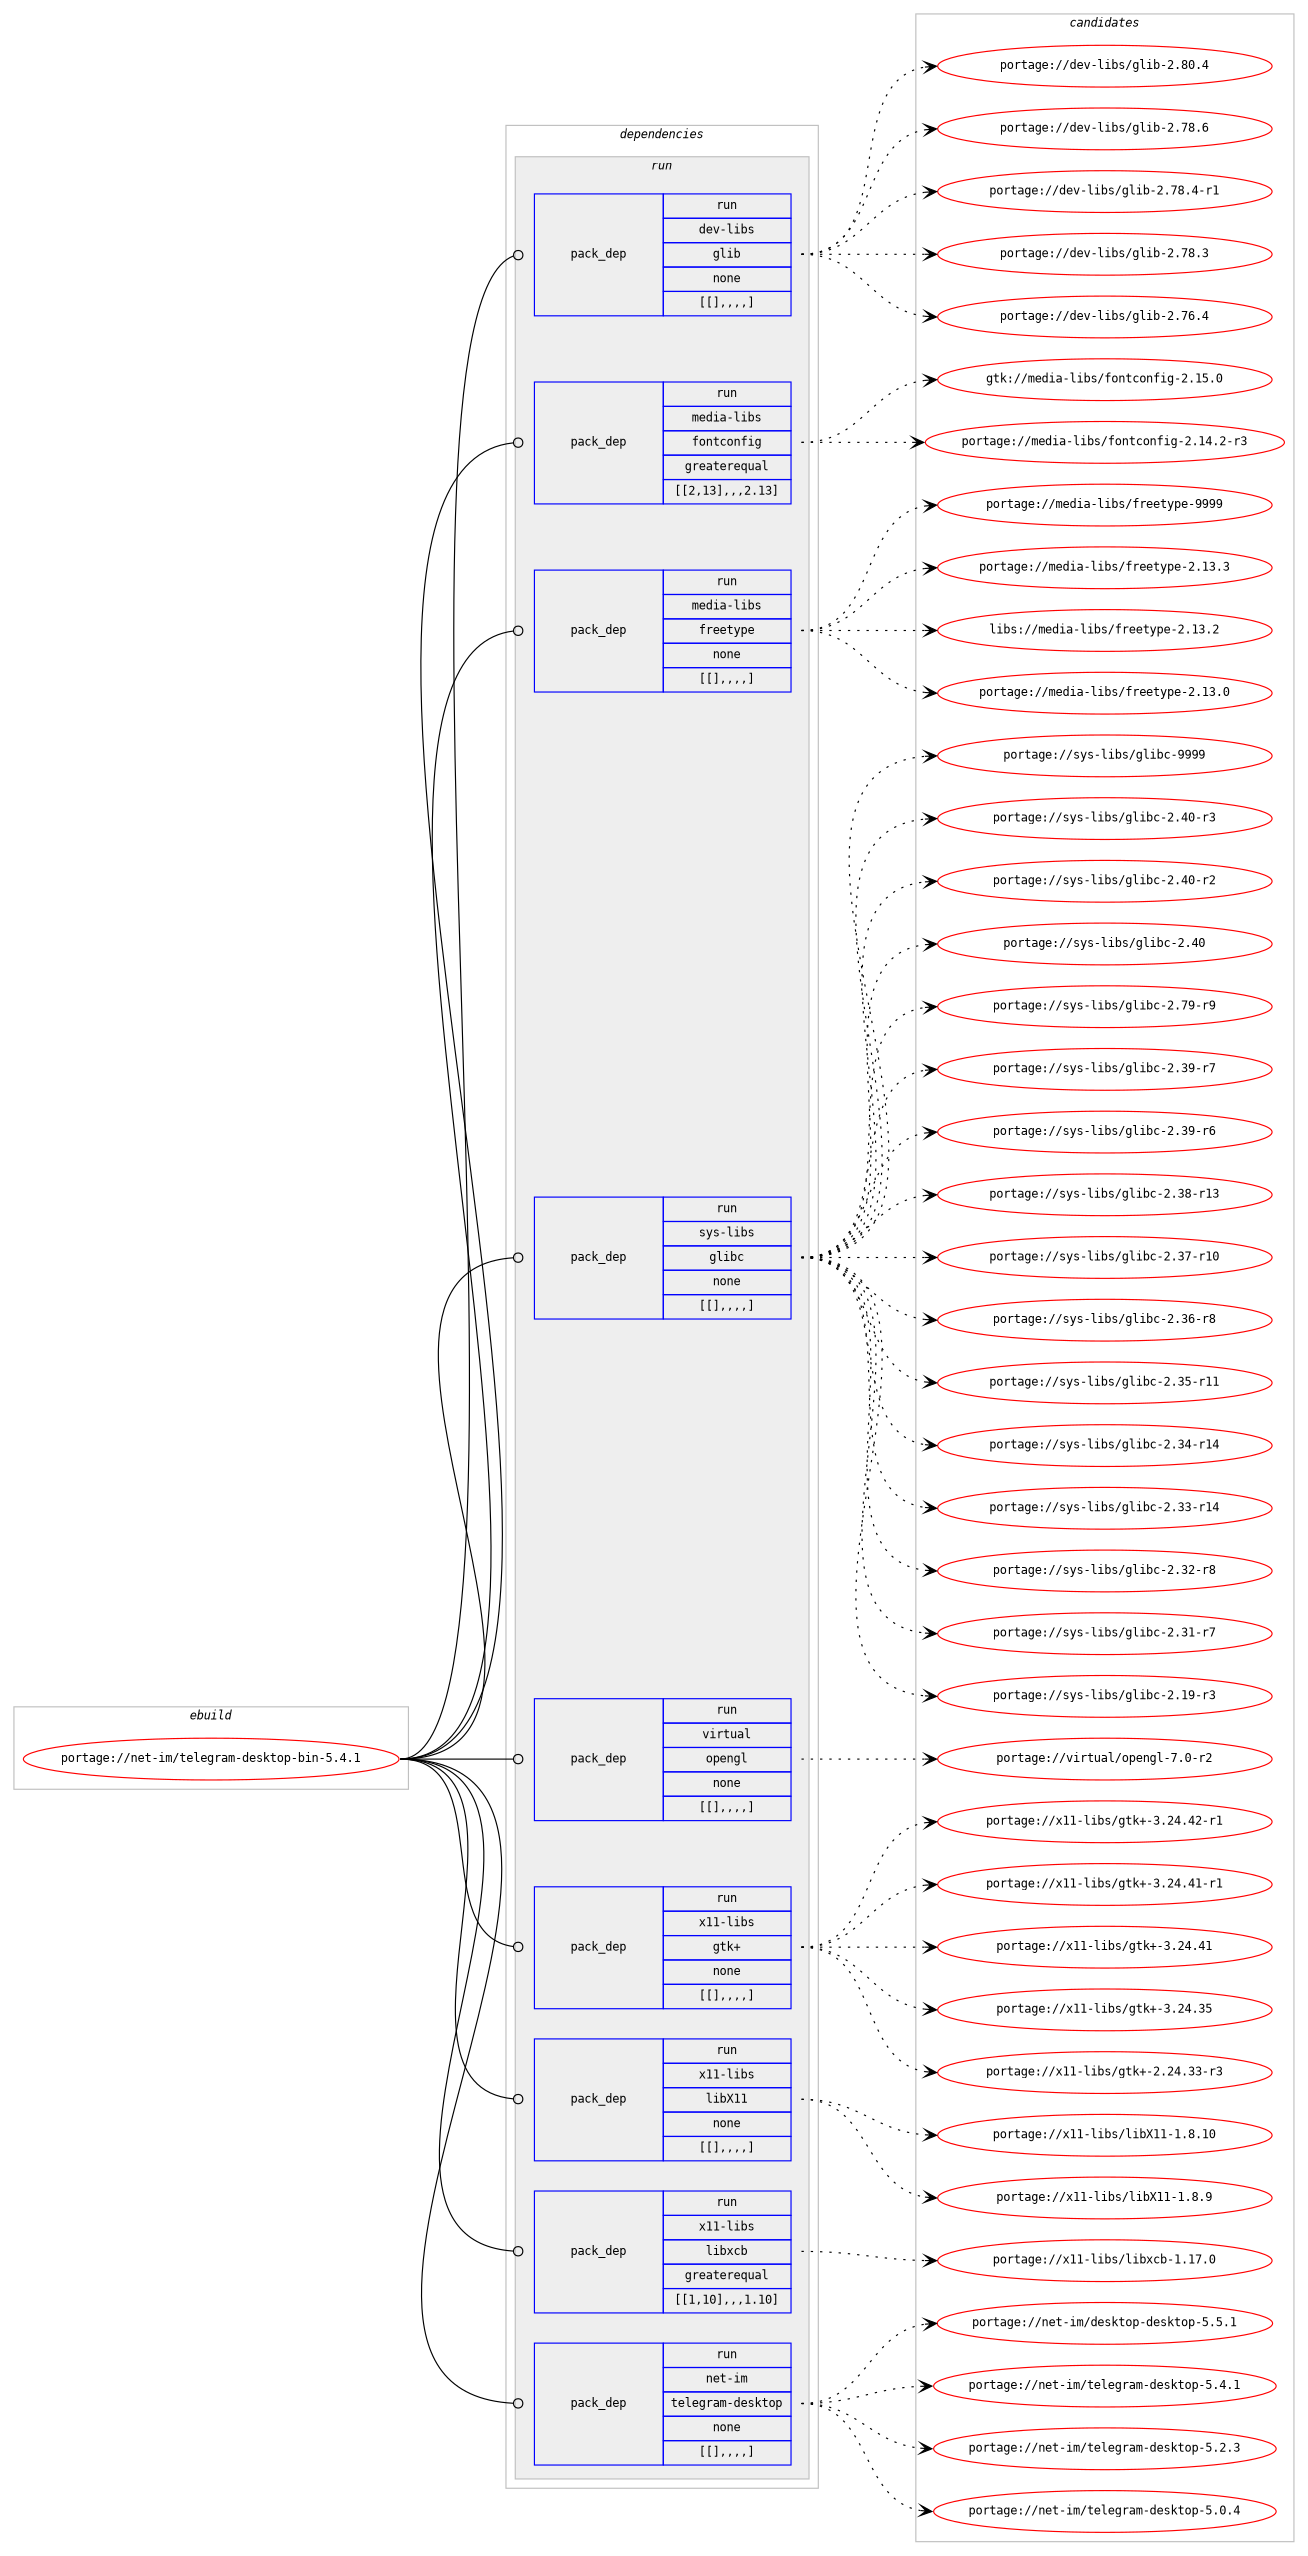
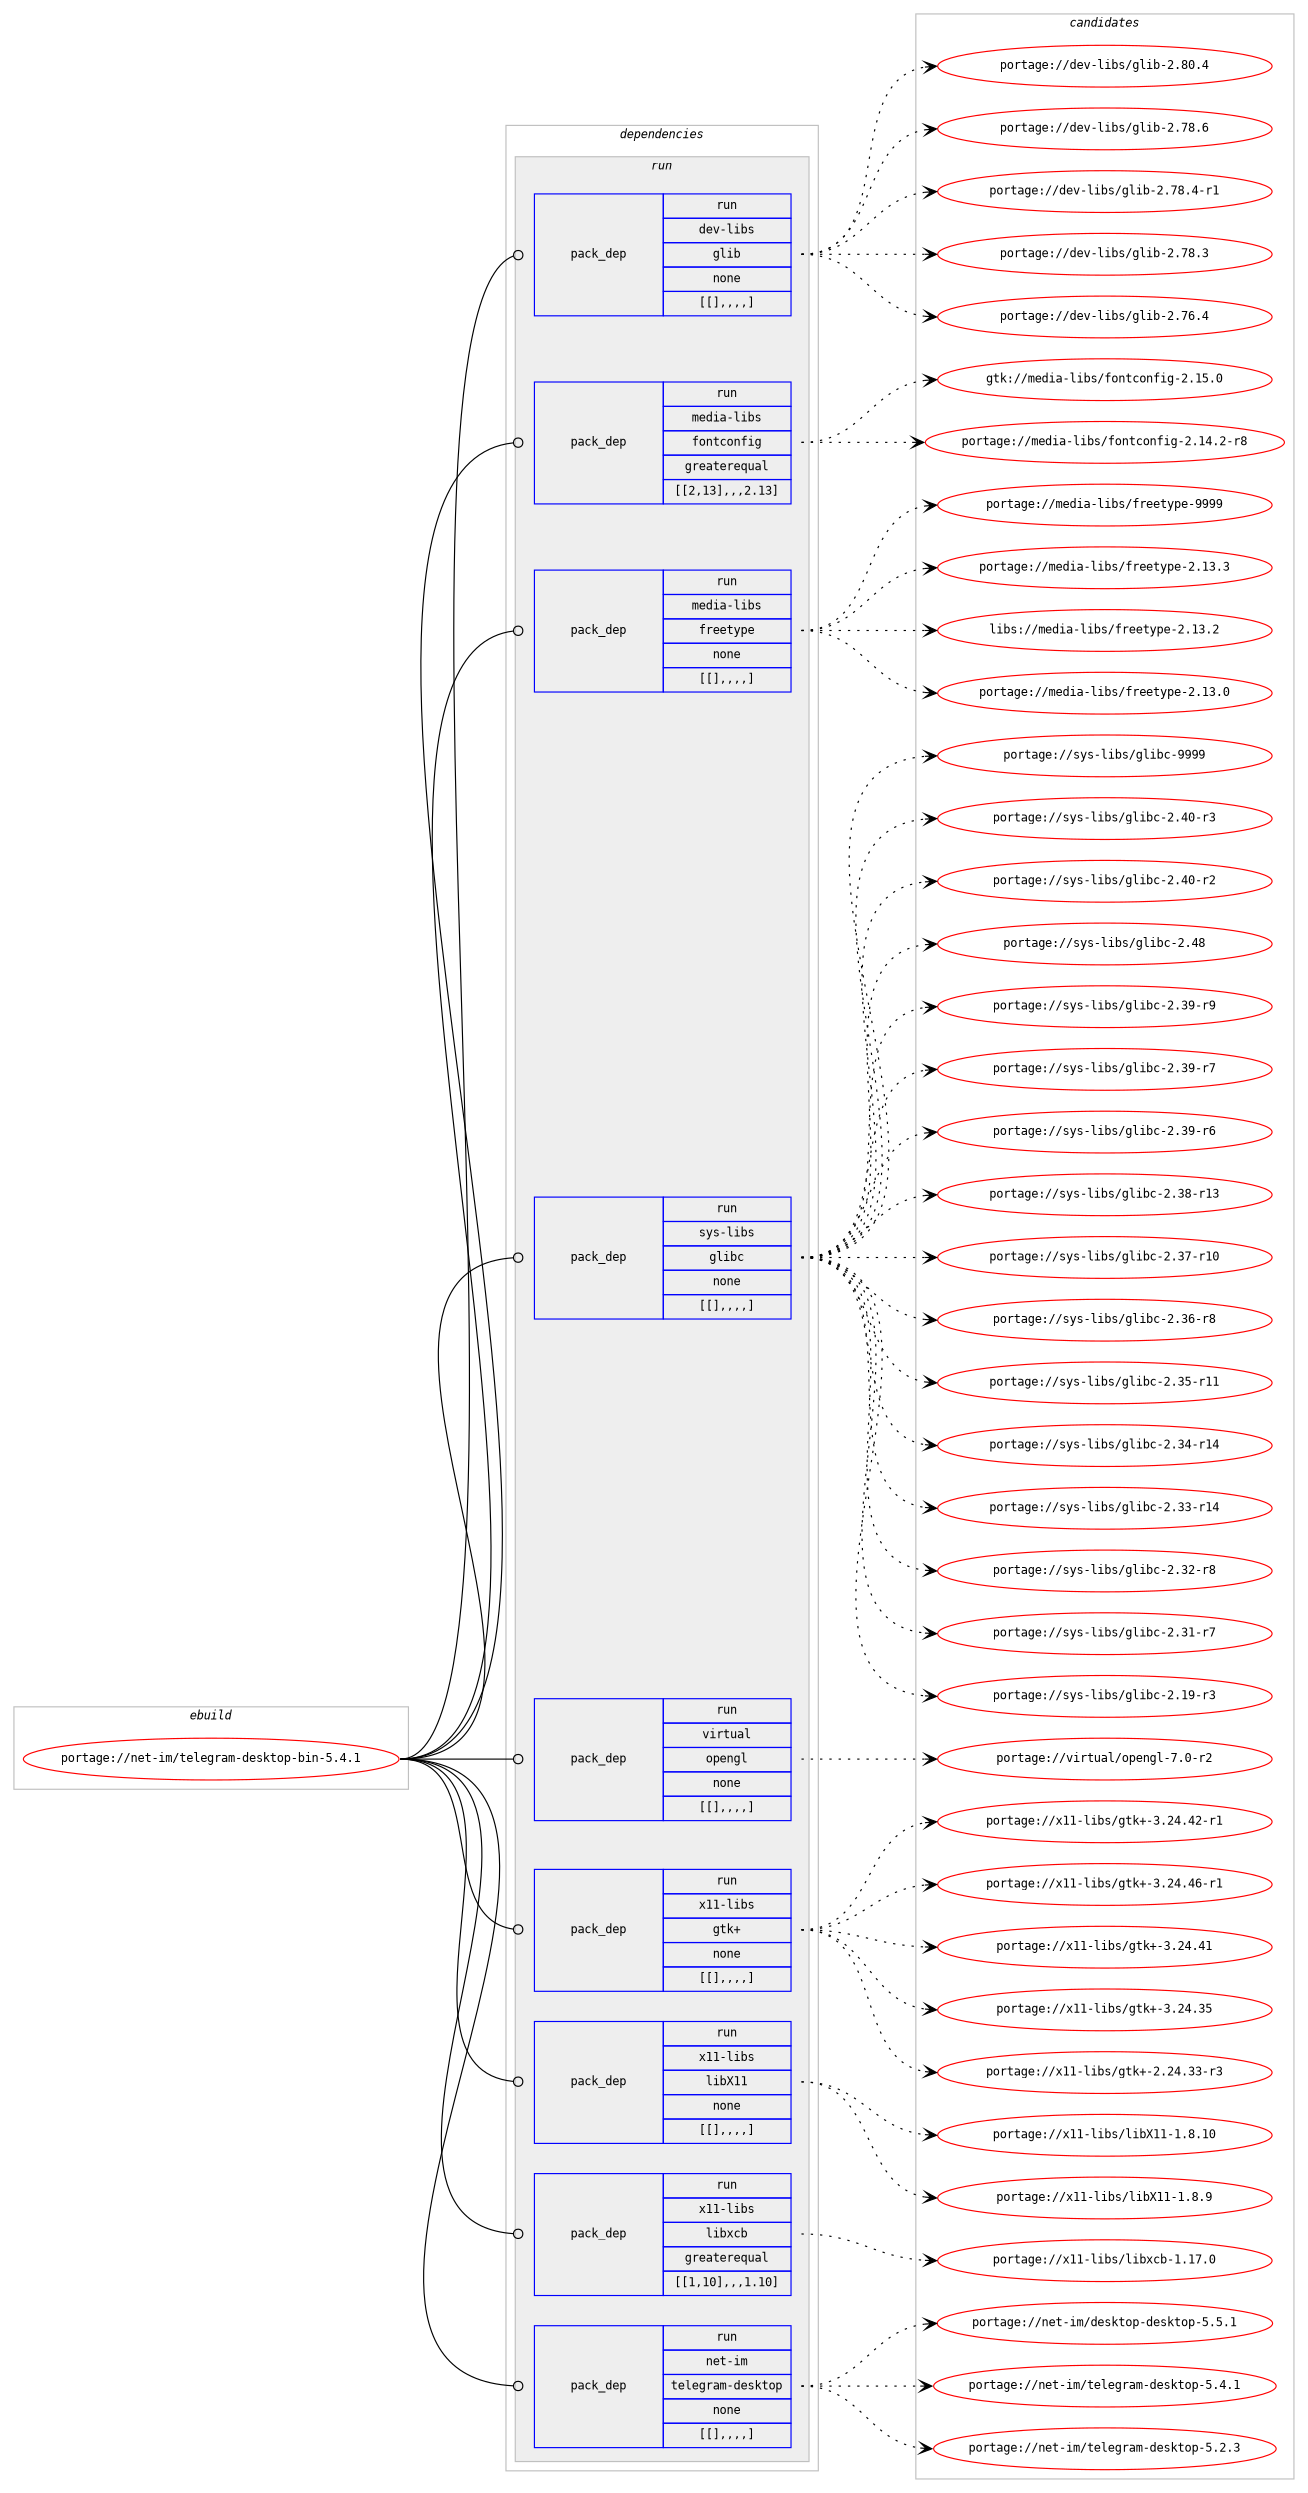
(1105, 442) -> (1105, 442)
(1105, 944) -> (1105, 944)
(1105, 1007) -> (1105, 1007)
(1105, 1884) -> (1105, 1884)
(1105, 2511) -> none
